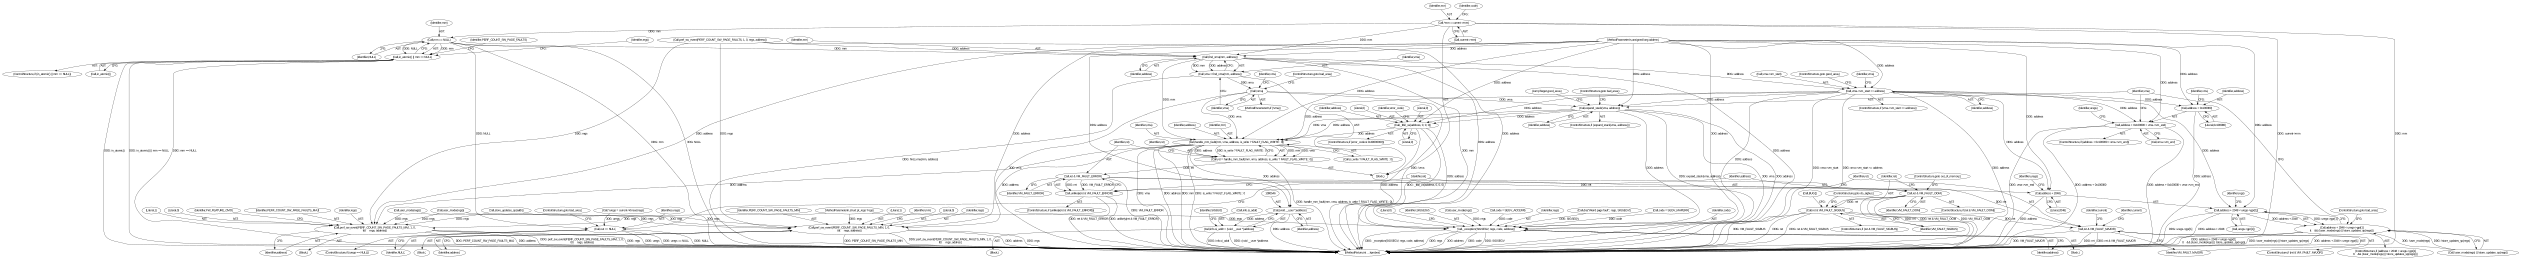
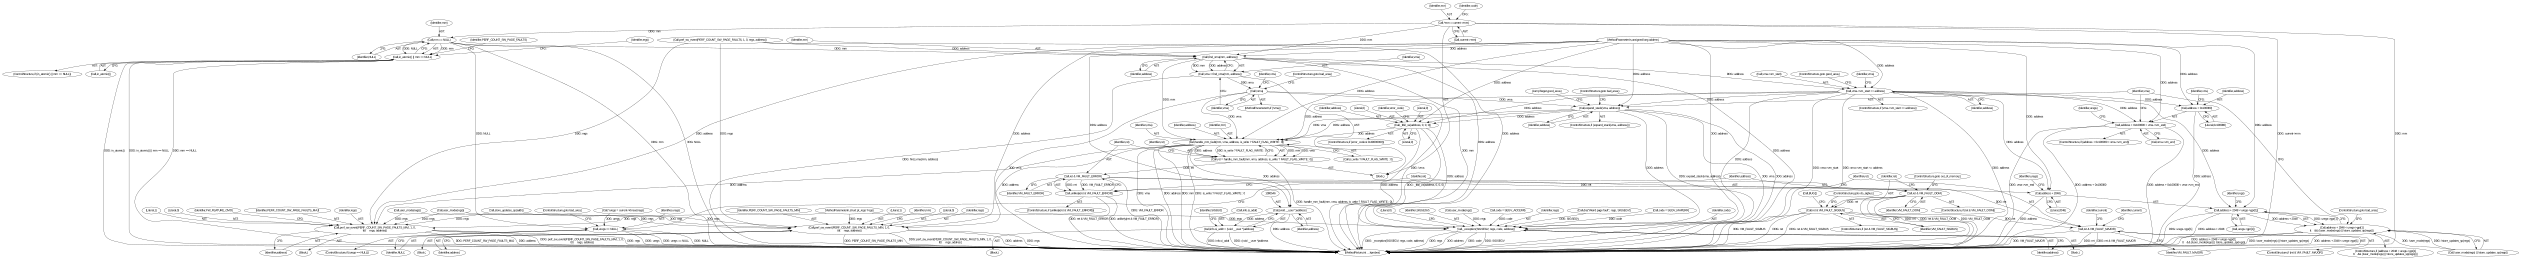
(605, 229) -> (605, 229)
